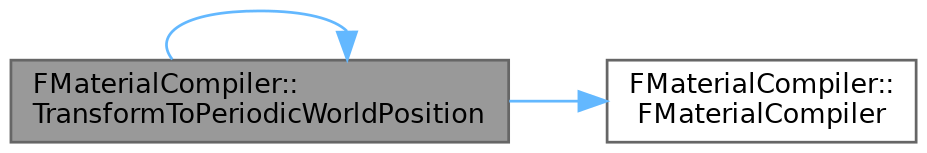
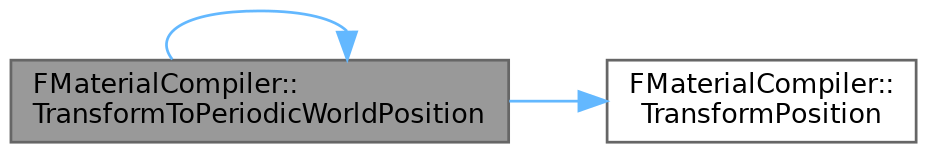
(762, 101) -> (762, 101)
